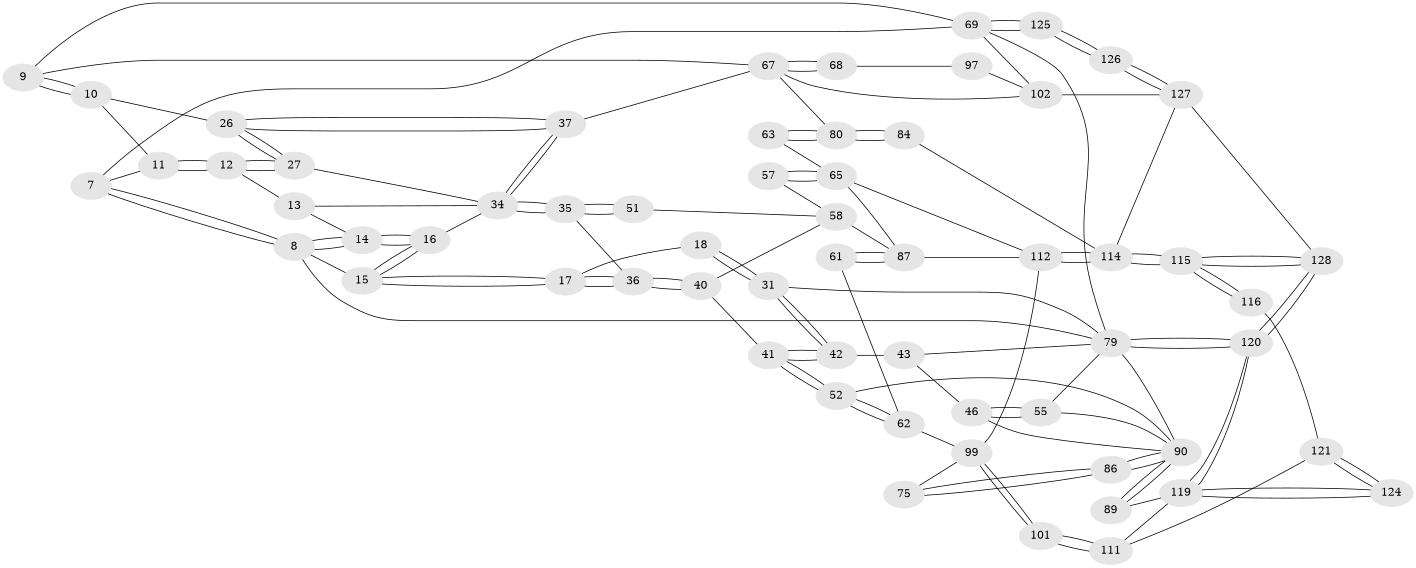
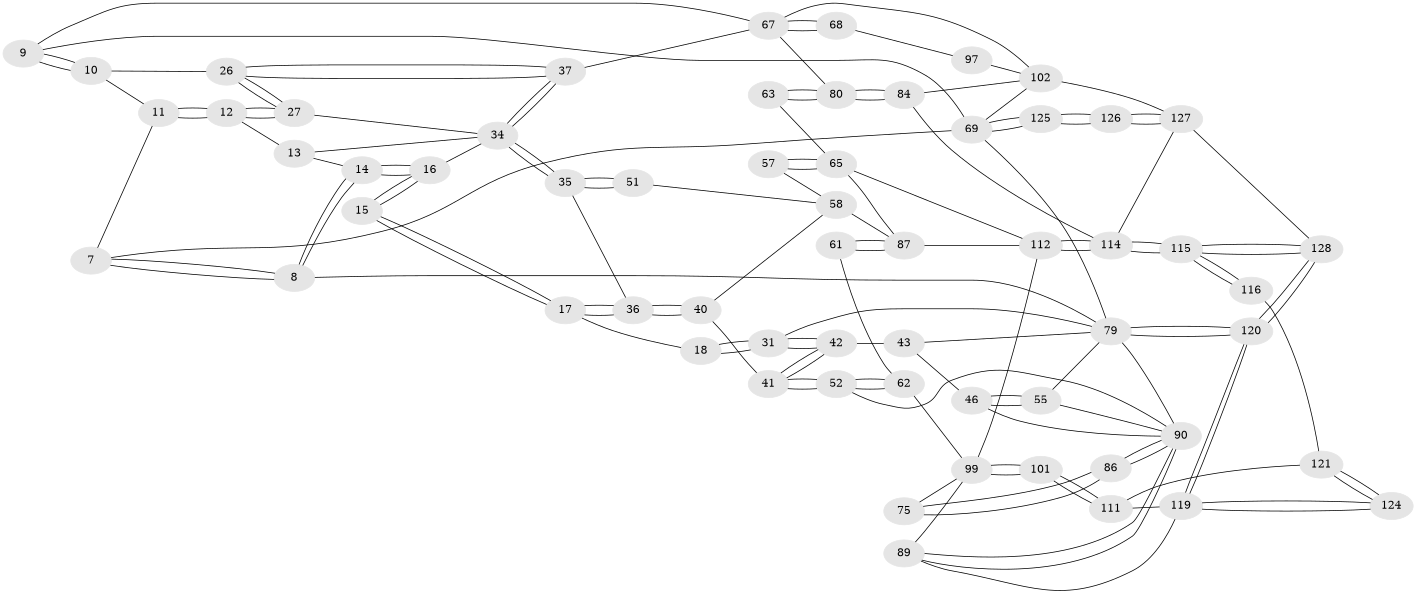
none -> (972, 87)
(328, 264) -> none
none -> (942, 509)
